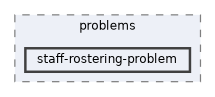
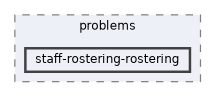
(108, 60) -> (108, 60)
